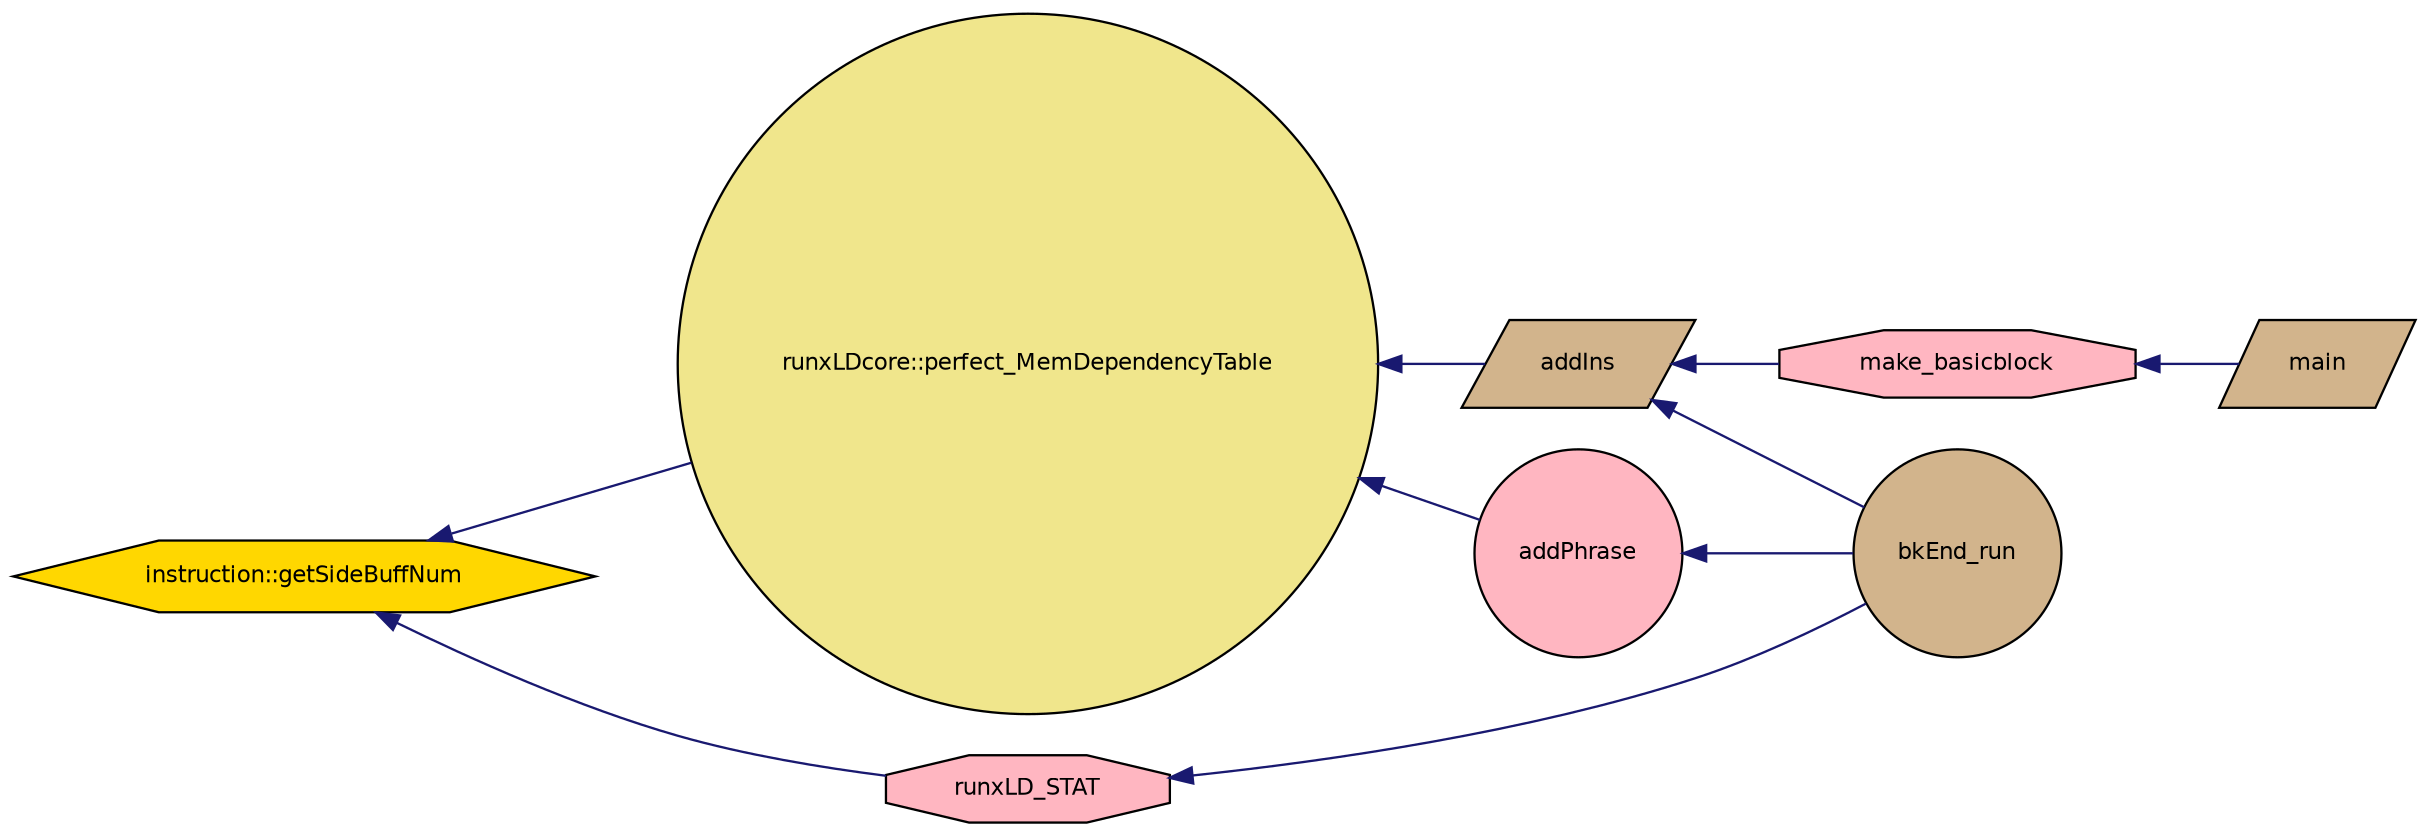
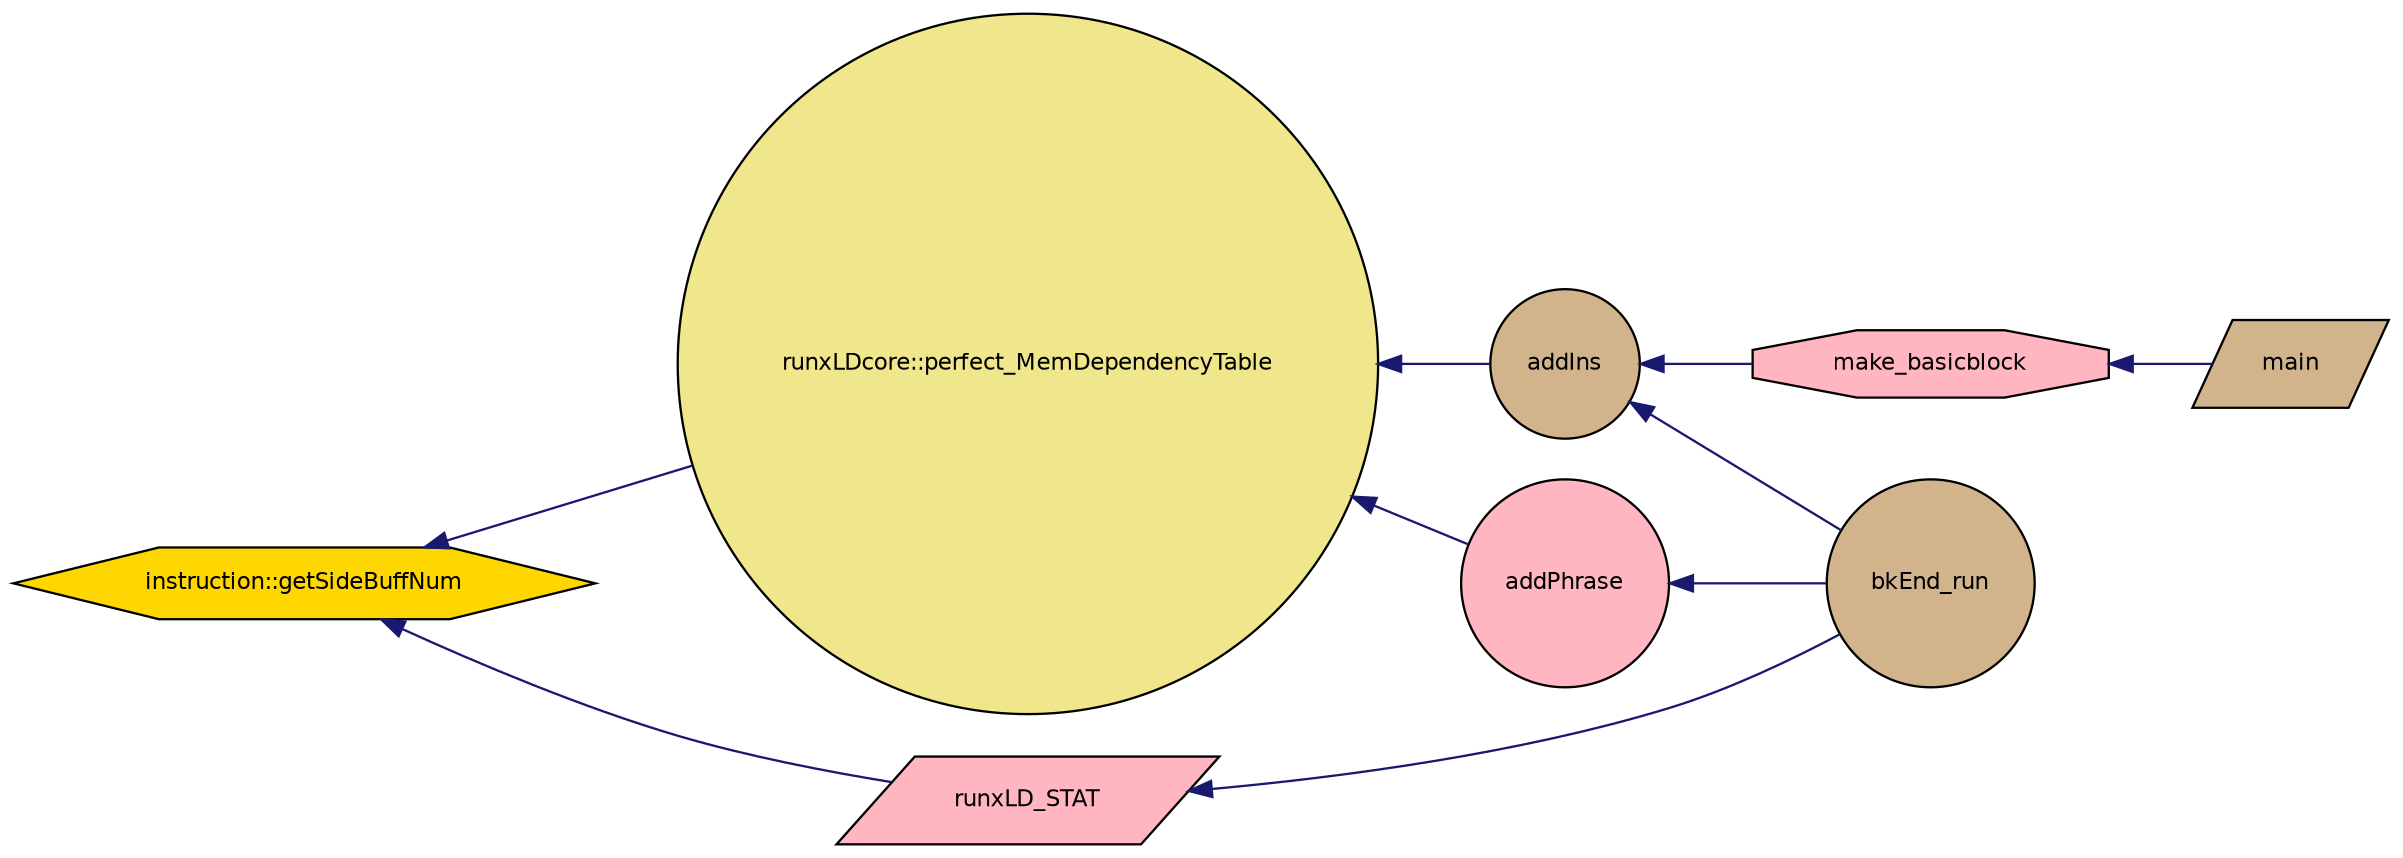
(1578, 364) -> (1565, 364)
(1028, 789) -> (1028, 800)
